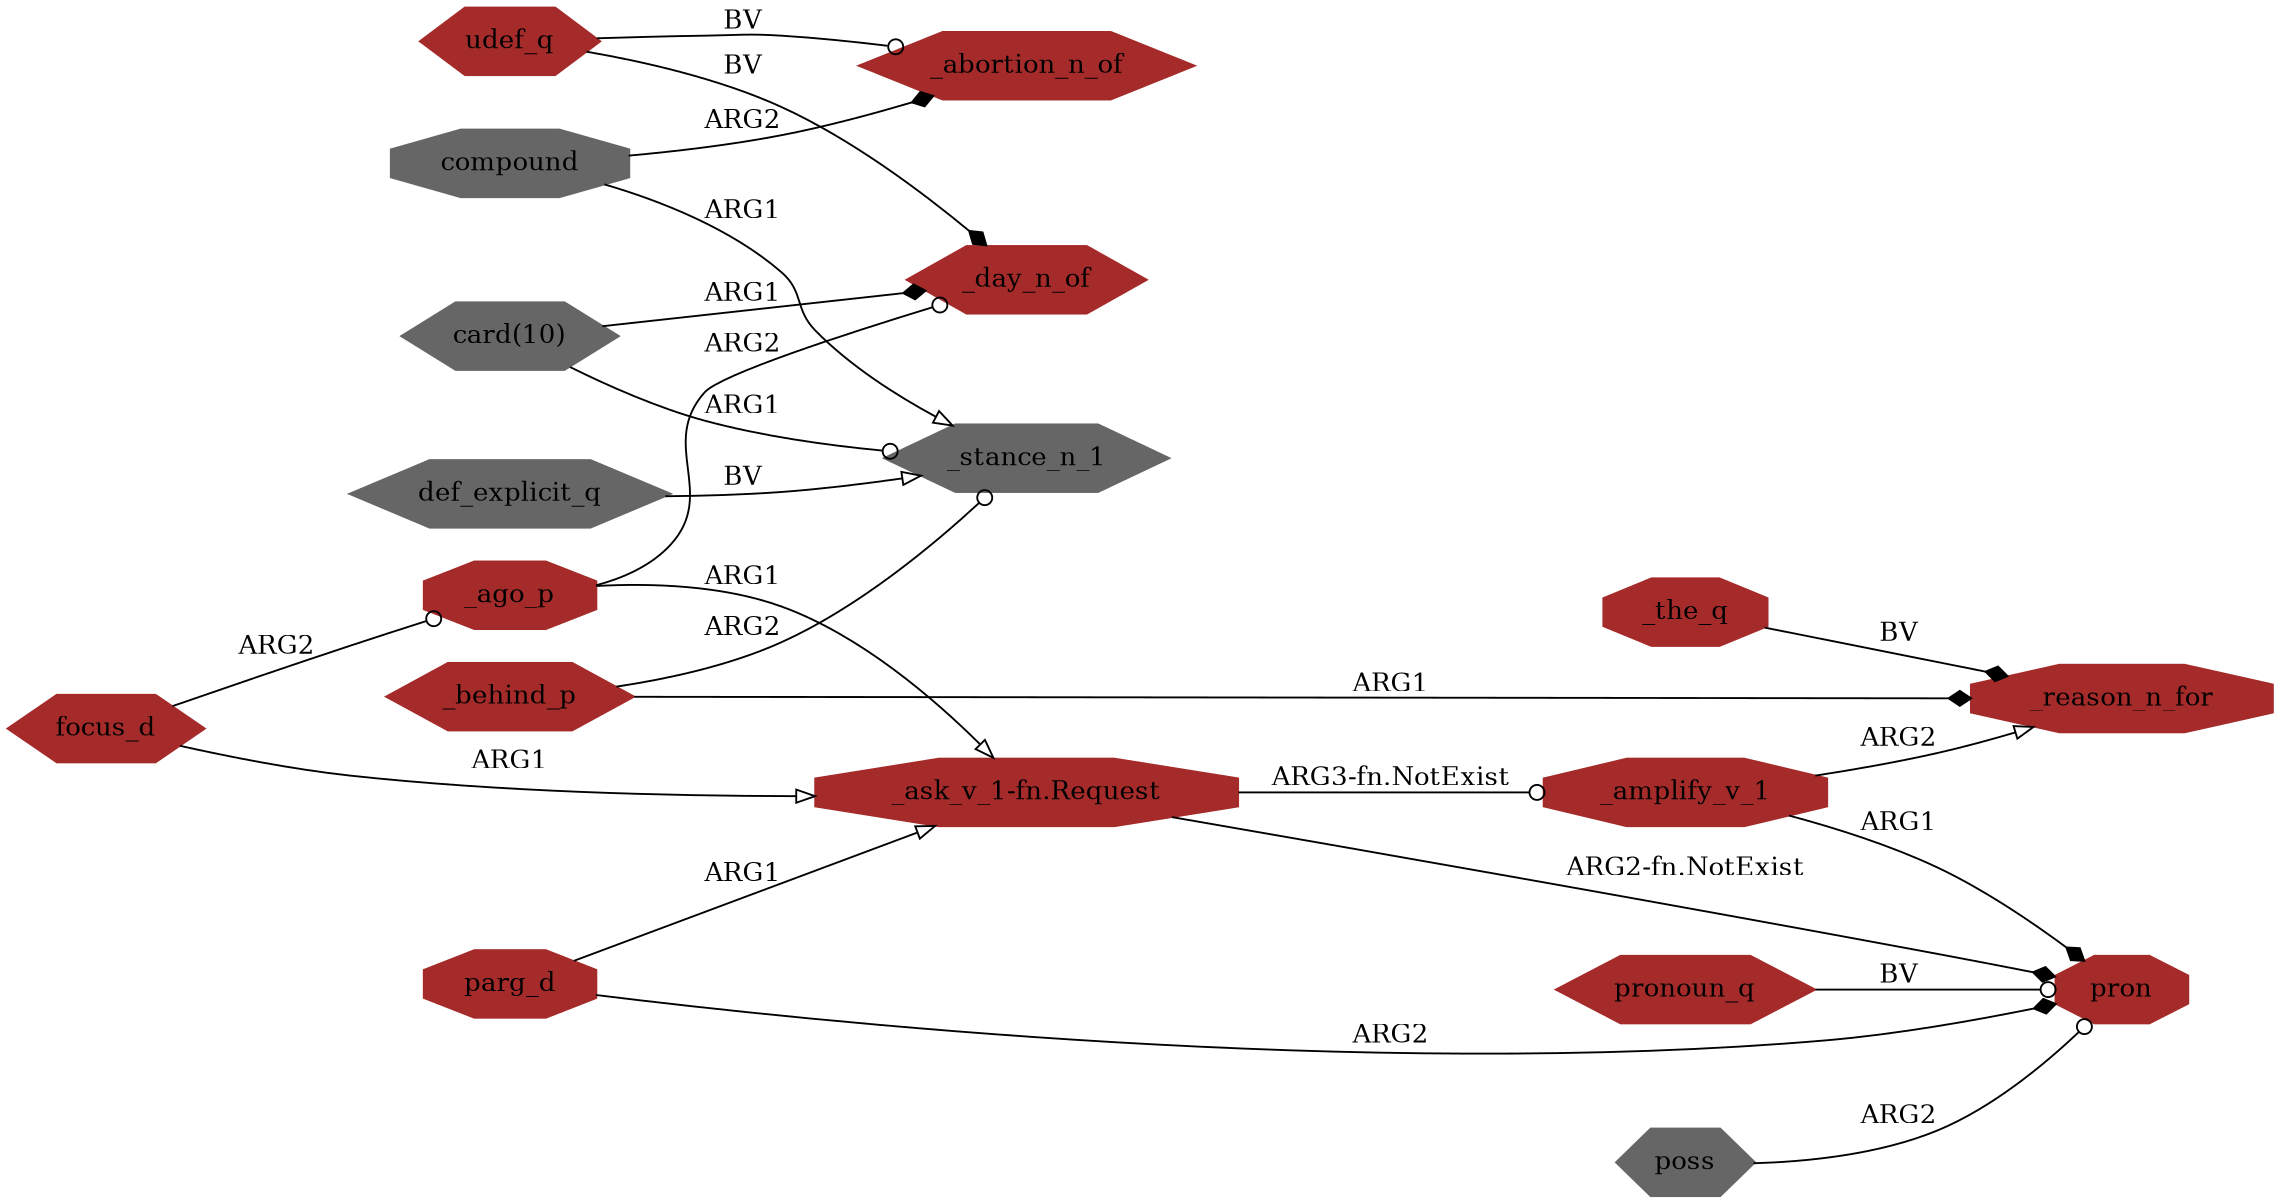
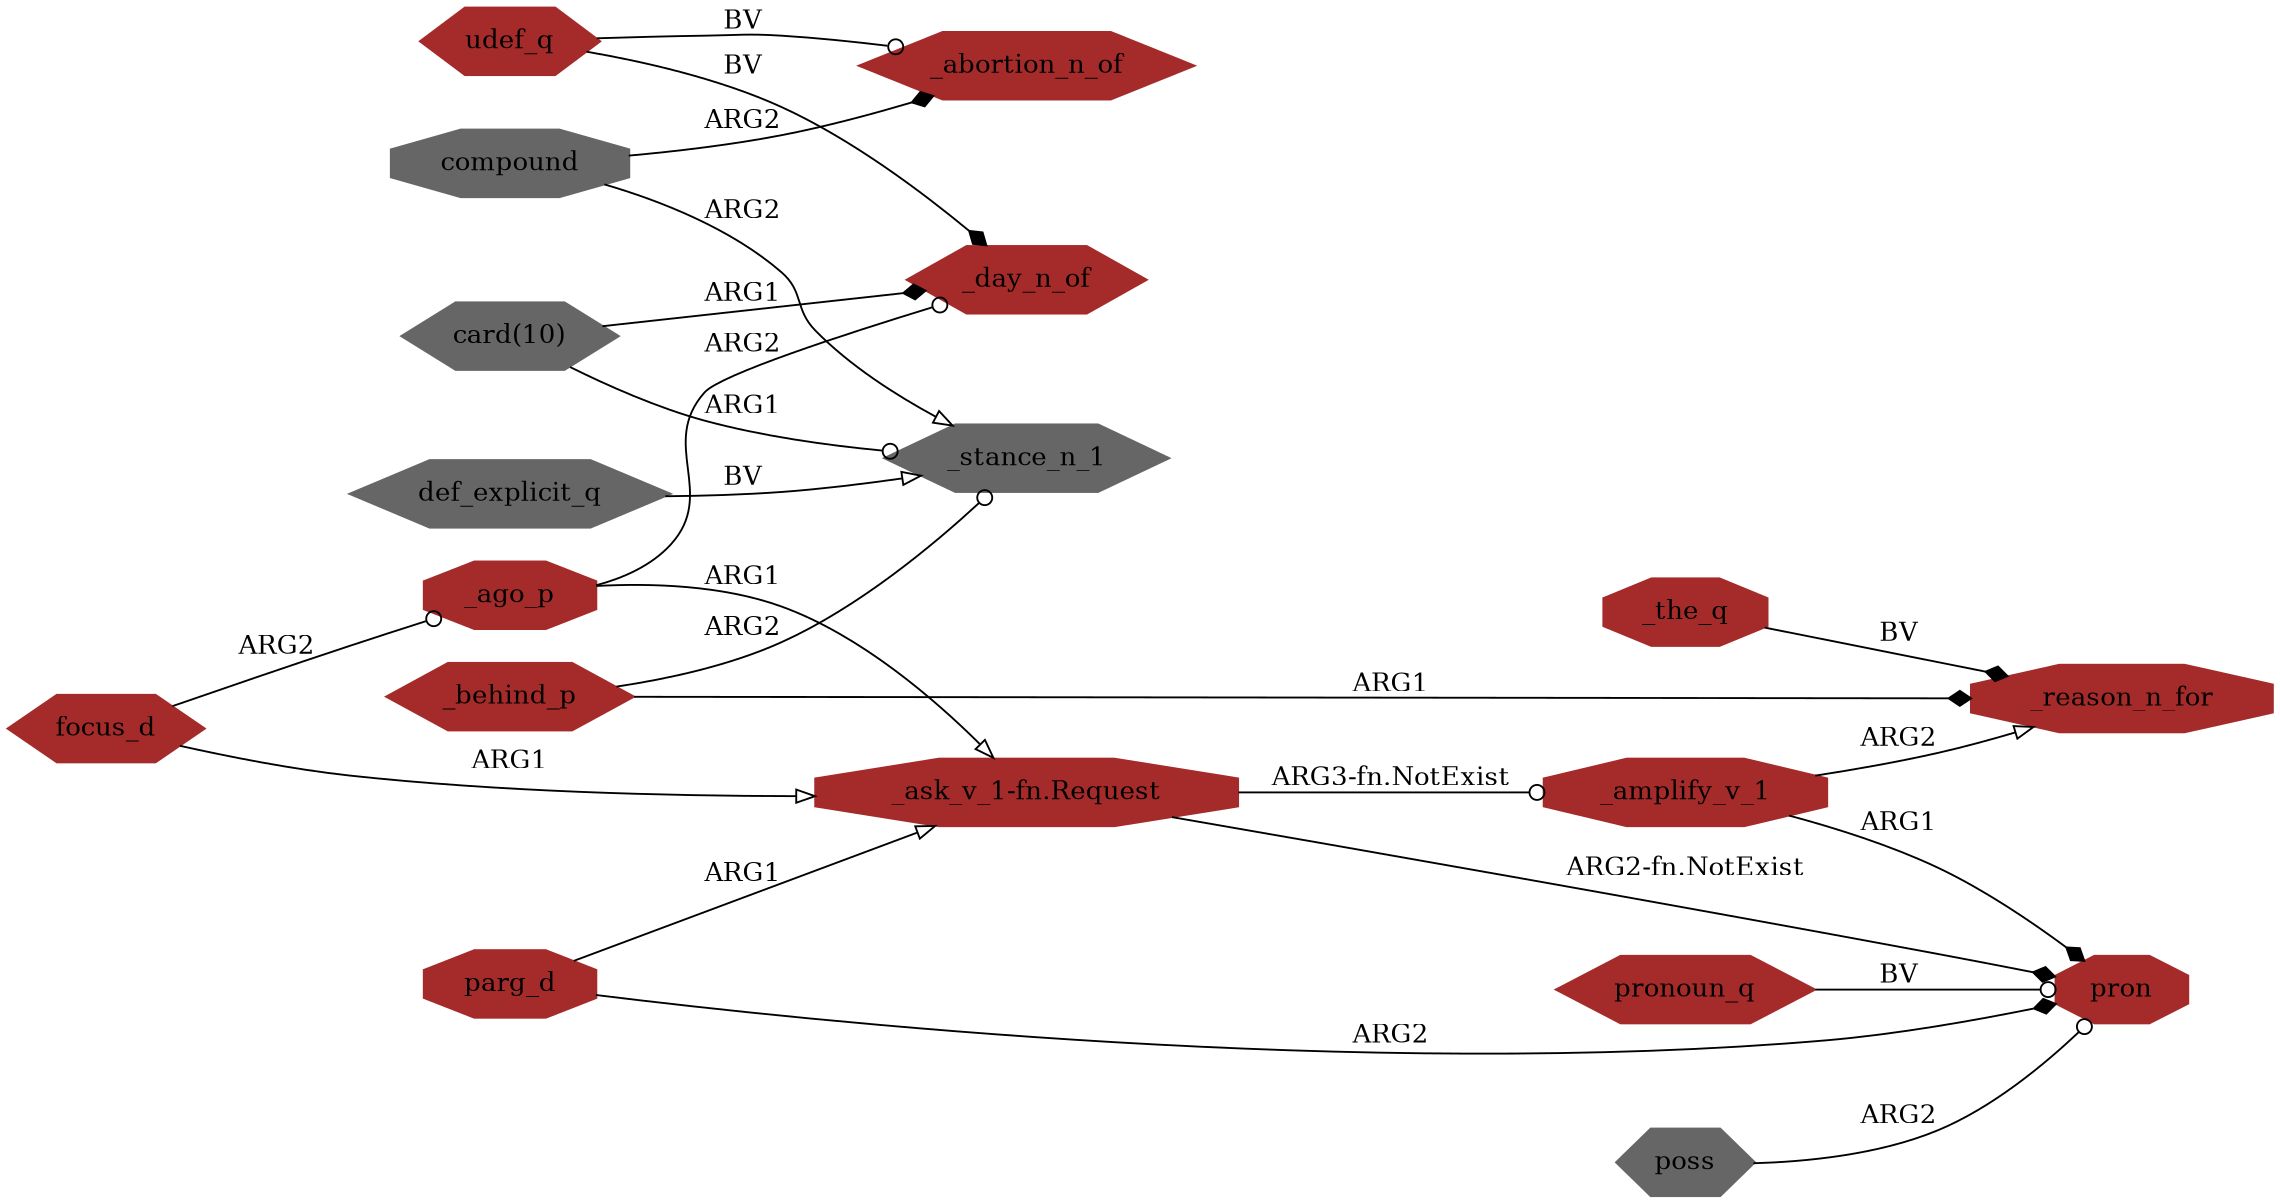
(743, 211) -> (743, 211)
